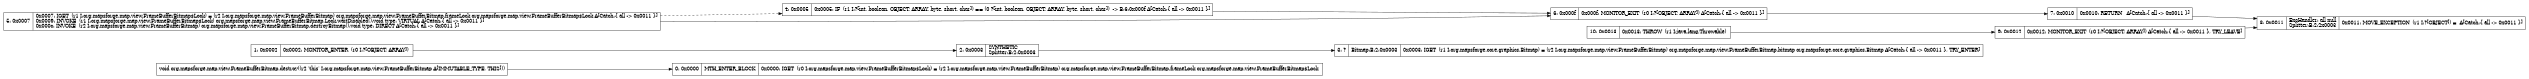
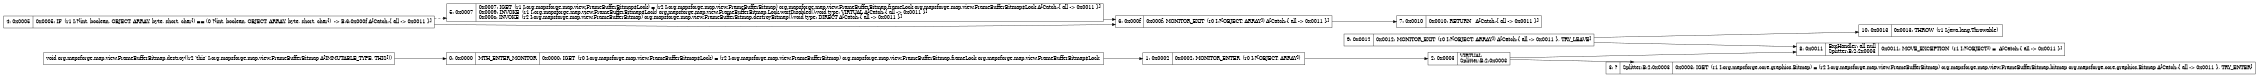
(720, 15) -> (439, 18)
(2223, 17) -> (1652, 55)
(1861, 32) -> (1725, 35)
(1003, 48) -> (1471, 56)
(1374, 50) -> (1646, 68)
none -> (1122, 59)
(730, 69) -> (508, 58)
